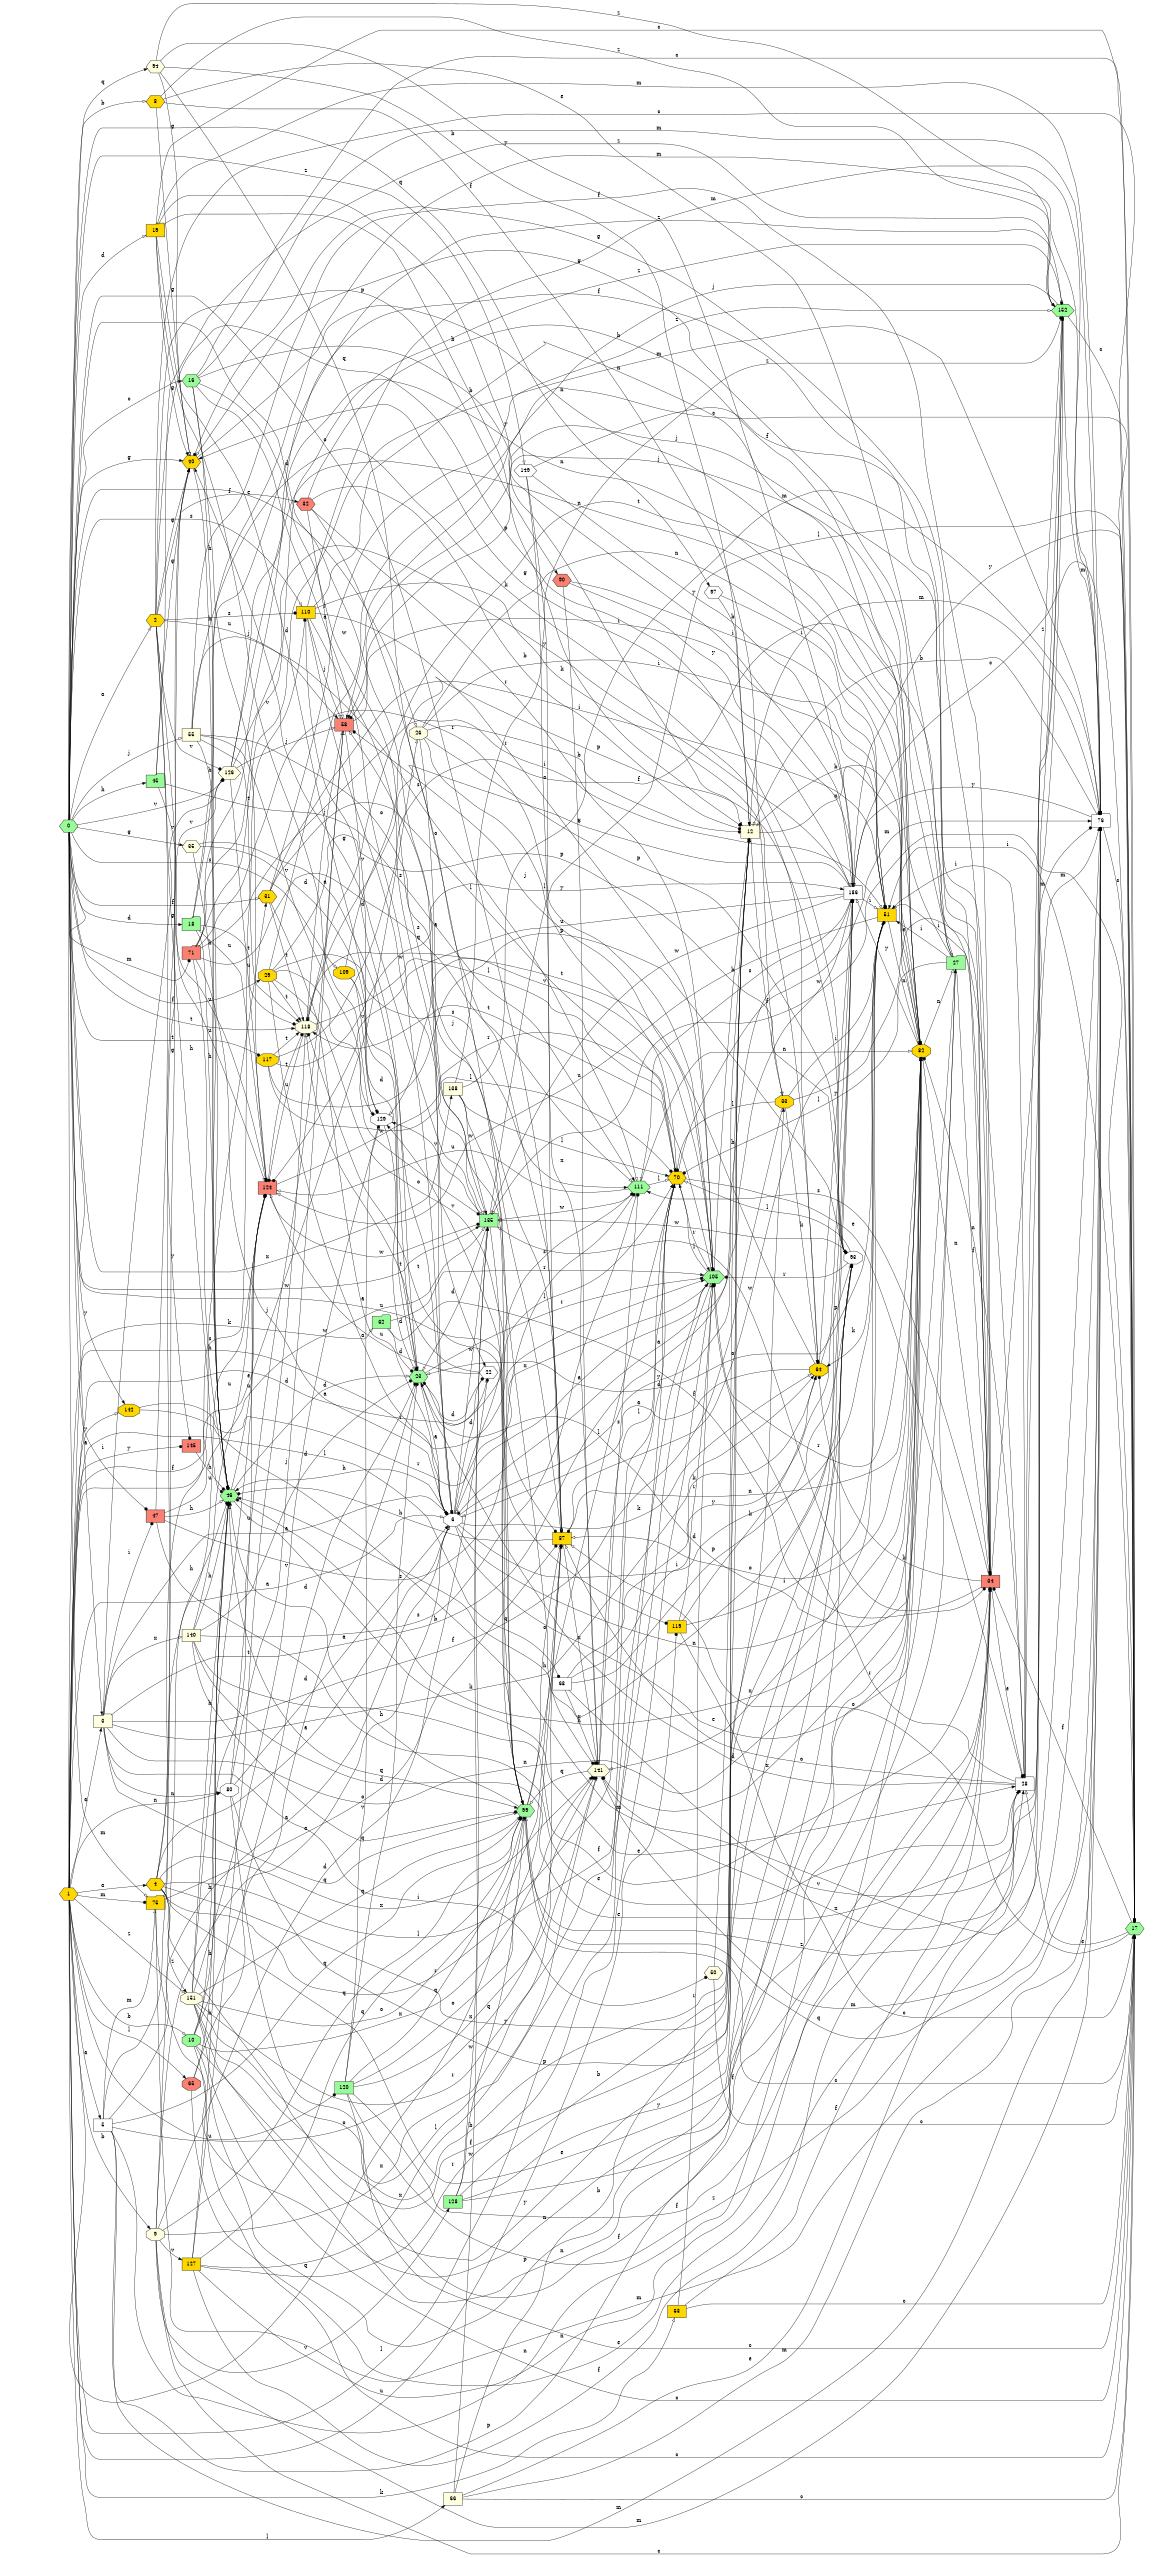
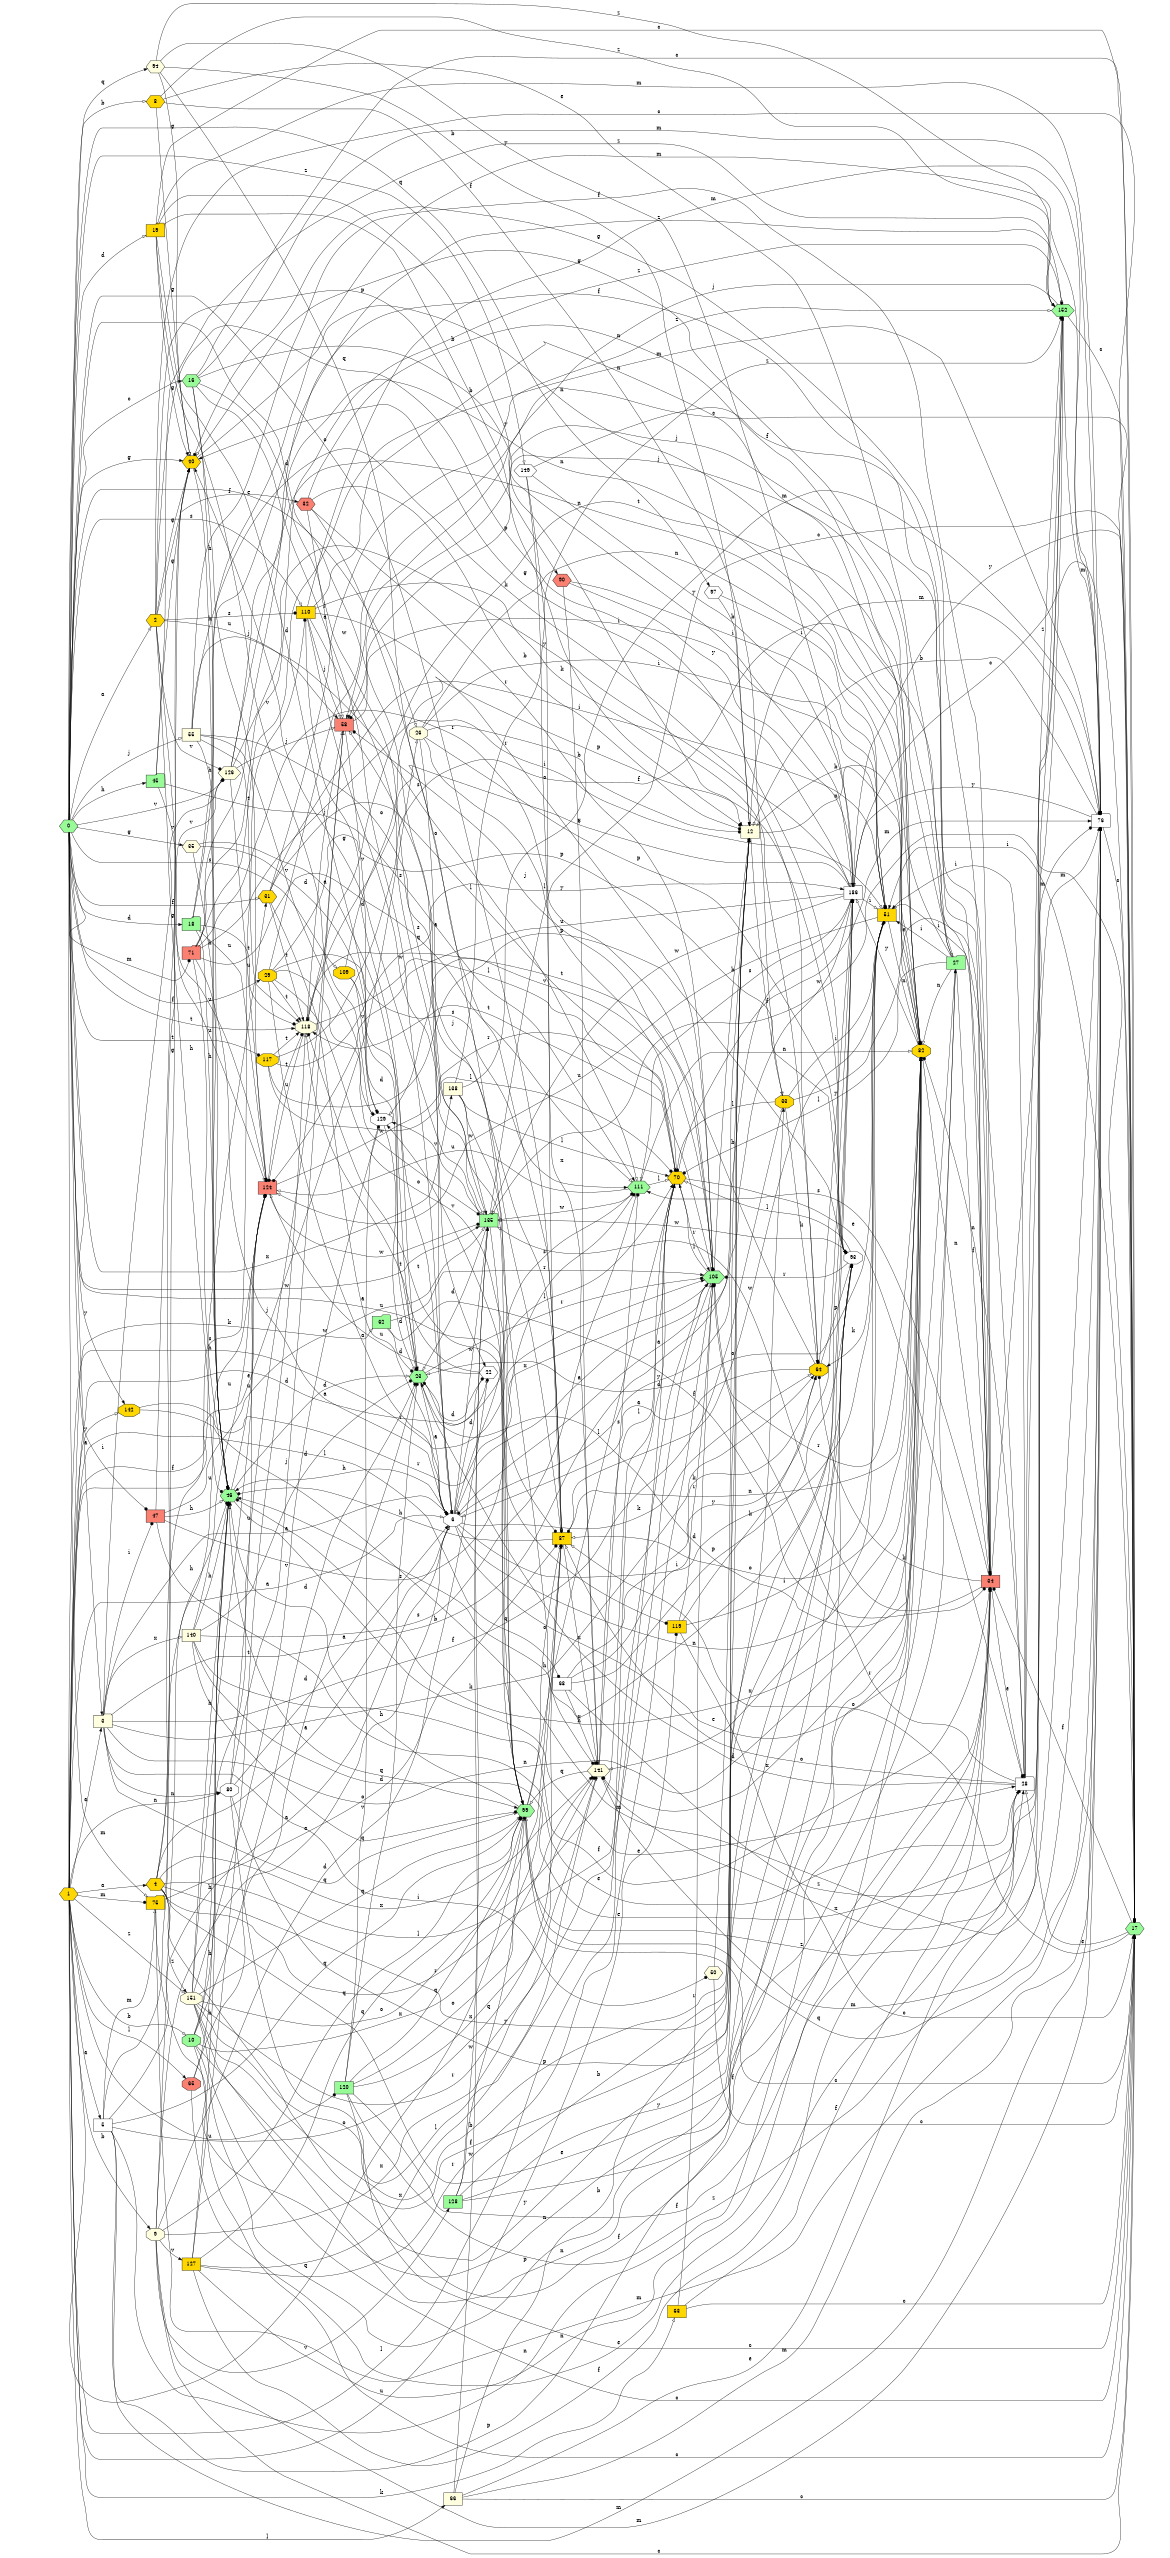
(619, 336) -> (619, 336)
(819, 535) -> (819, 535)
(938, 1009) -> (934, 1004)
(191, 1446) -> none
(819, 1884) -> (819, 1884)
